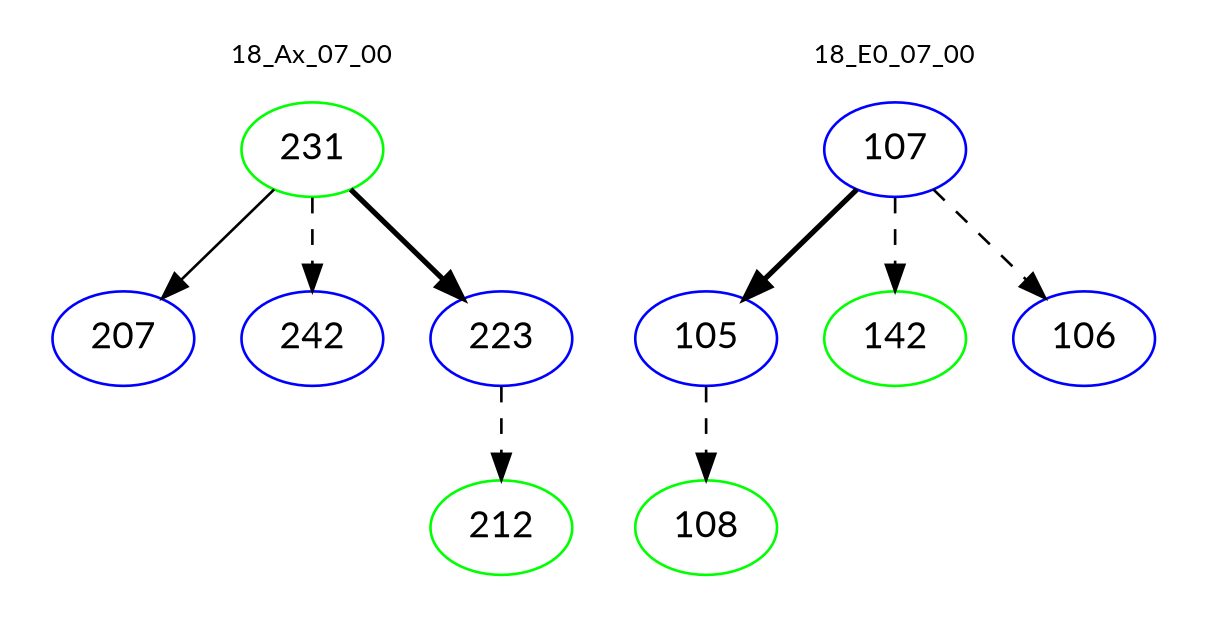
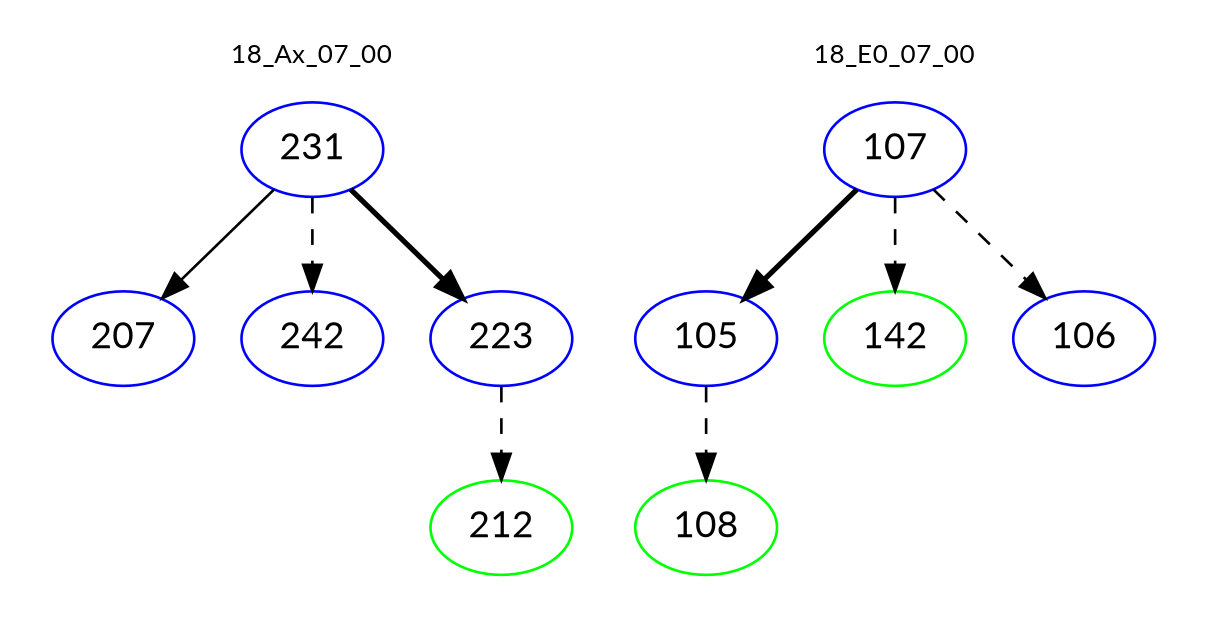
(312, 150) -> (312, 150)
